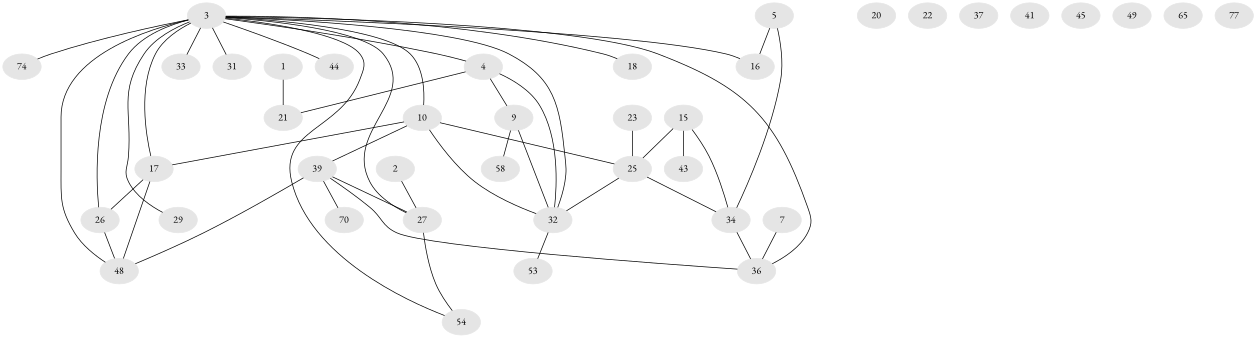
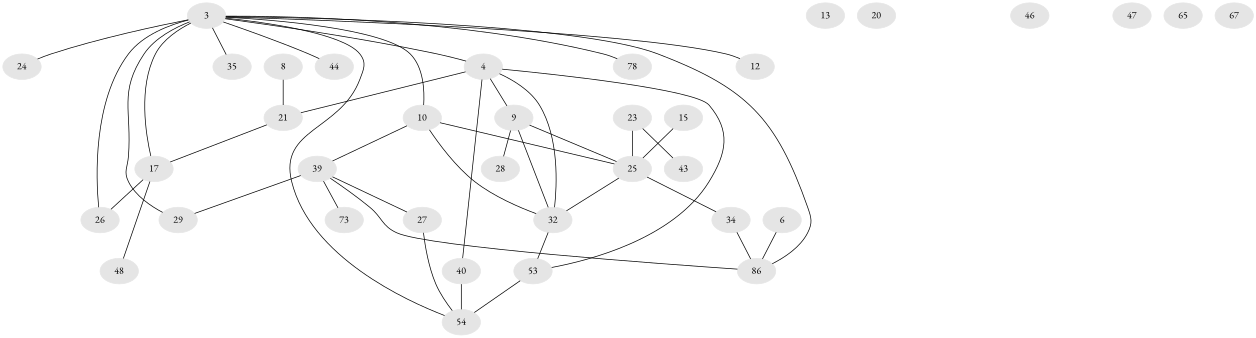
(774, 16) -> none
none -> (825, 16)
(928, 16) -> none
(979, 16) -> none
(1030, 16) -> (1030, 16)
(1081, 16) -> none
(1132, 16) -> (1132, 16)
(1234, 16) -> (1234, 16)
(456, 38) -> none
(388, 63) -> none
(22, 67) -> (22, 67)
(181, 67) -> none
(232, 67) -> (232, 67)
(283, 67) -> (283, 67)
(632, 67) -> (632, 67)
(755, 67) -> (755, 67)
(62, 112) -> none
none -> (722, 130)
(288, 143) -> (219, 143)
none -> (573, 143)
(683, 143) -> (655, 140)
(714, 167) -> none
(395, 169) -> none
(500, 169) -> (500, 169)
(344, 220) -> (344, 220)
(782, 220) -> (782, 220)
(221, 224) -> (248, 194)
(110, 245) -> none
none -> (461, 271)
(757, 271) -> (757, 271)
none -> (497, 297)
